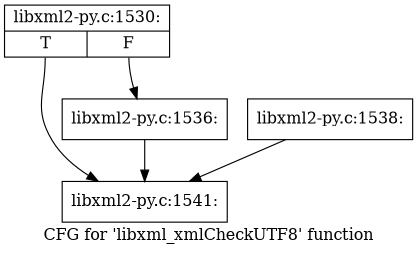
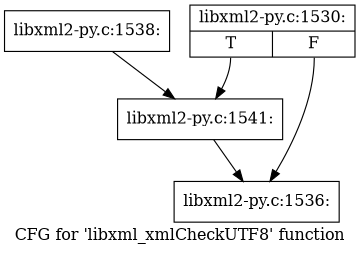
(145, 155) -> (225, 156)
